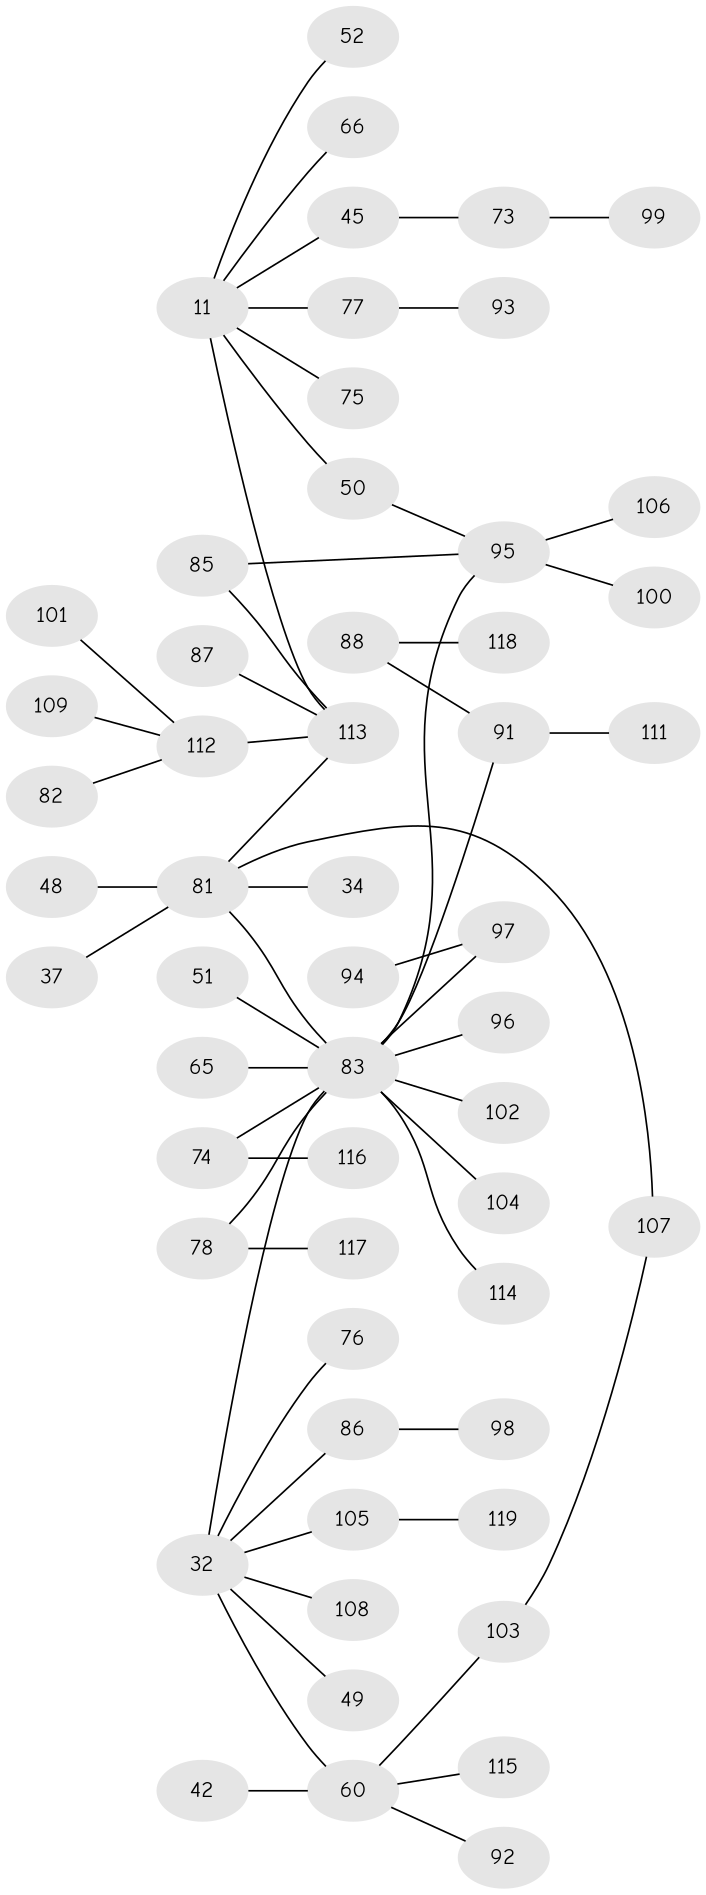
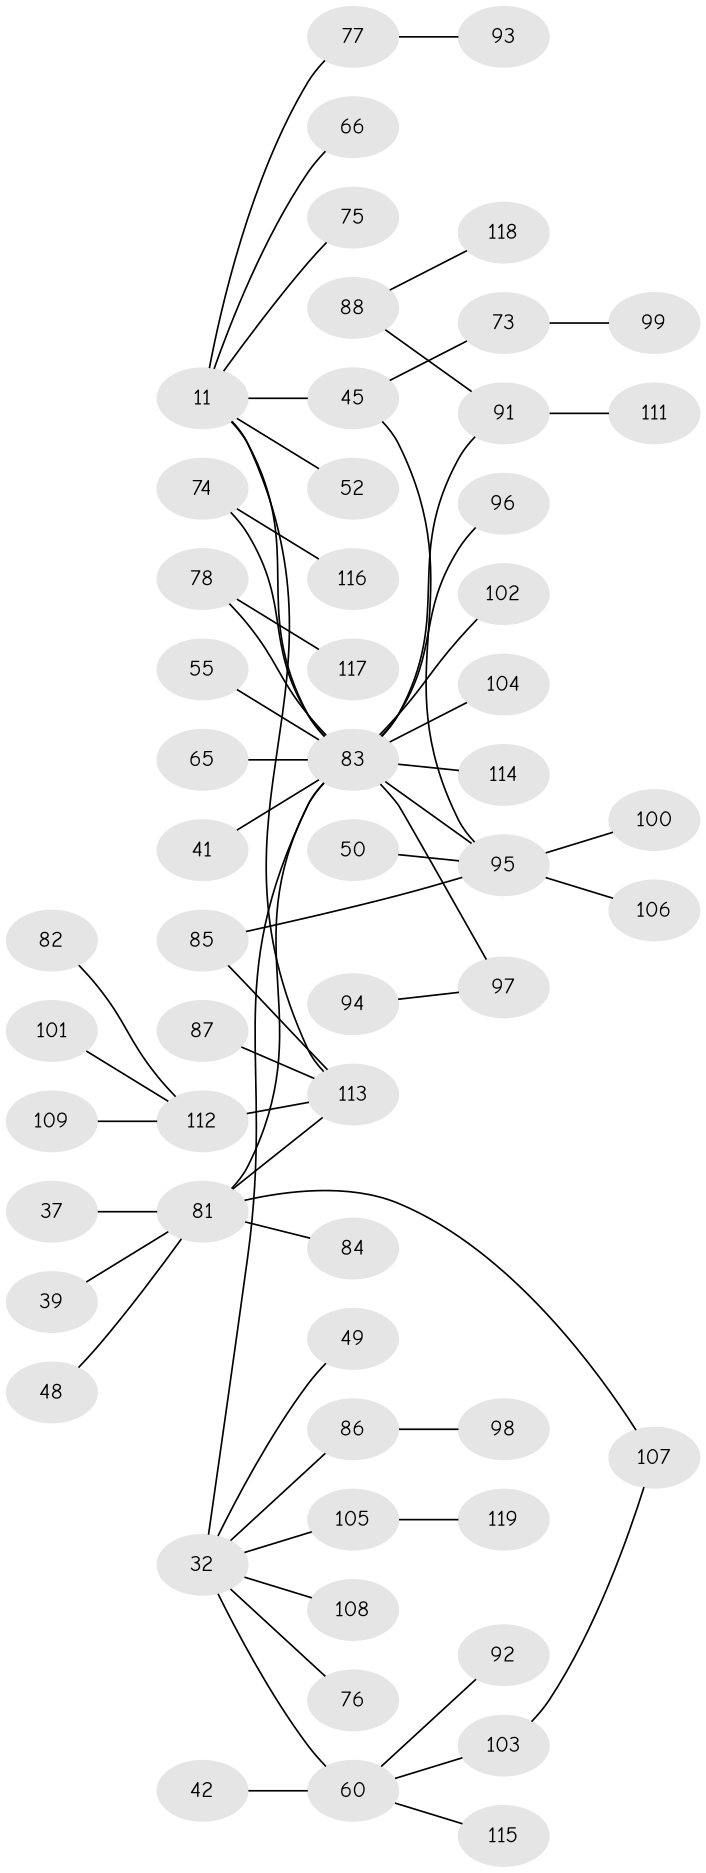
(273, 401) -> (278, 579)
none -> (203, 669)
none -> (427, 698)
(353, 887) -> (353, 1249)
(203, 977) -> (203, 850)
none -> (52, 1302)
